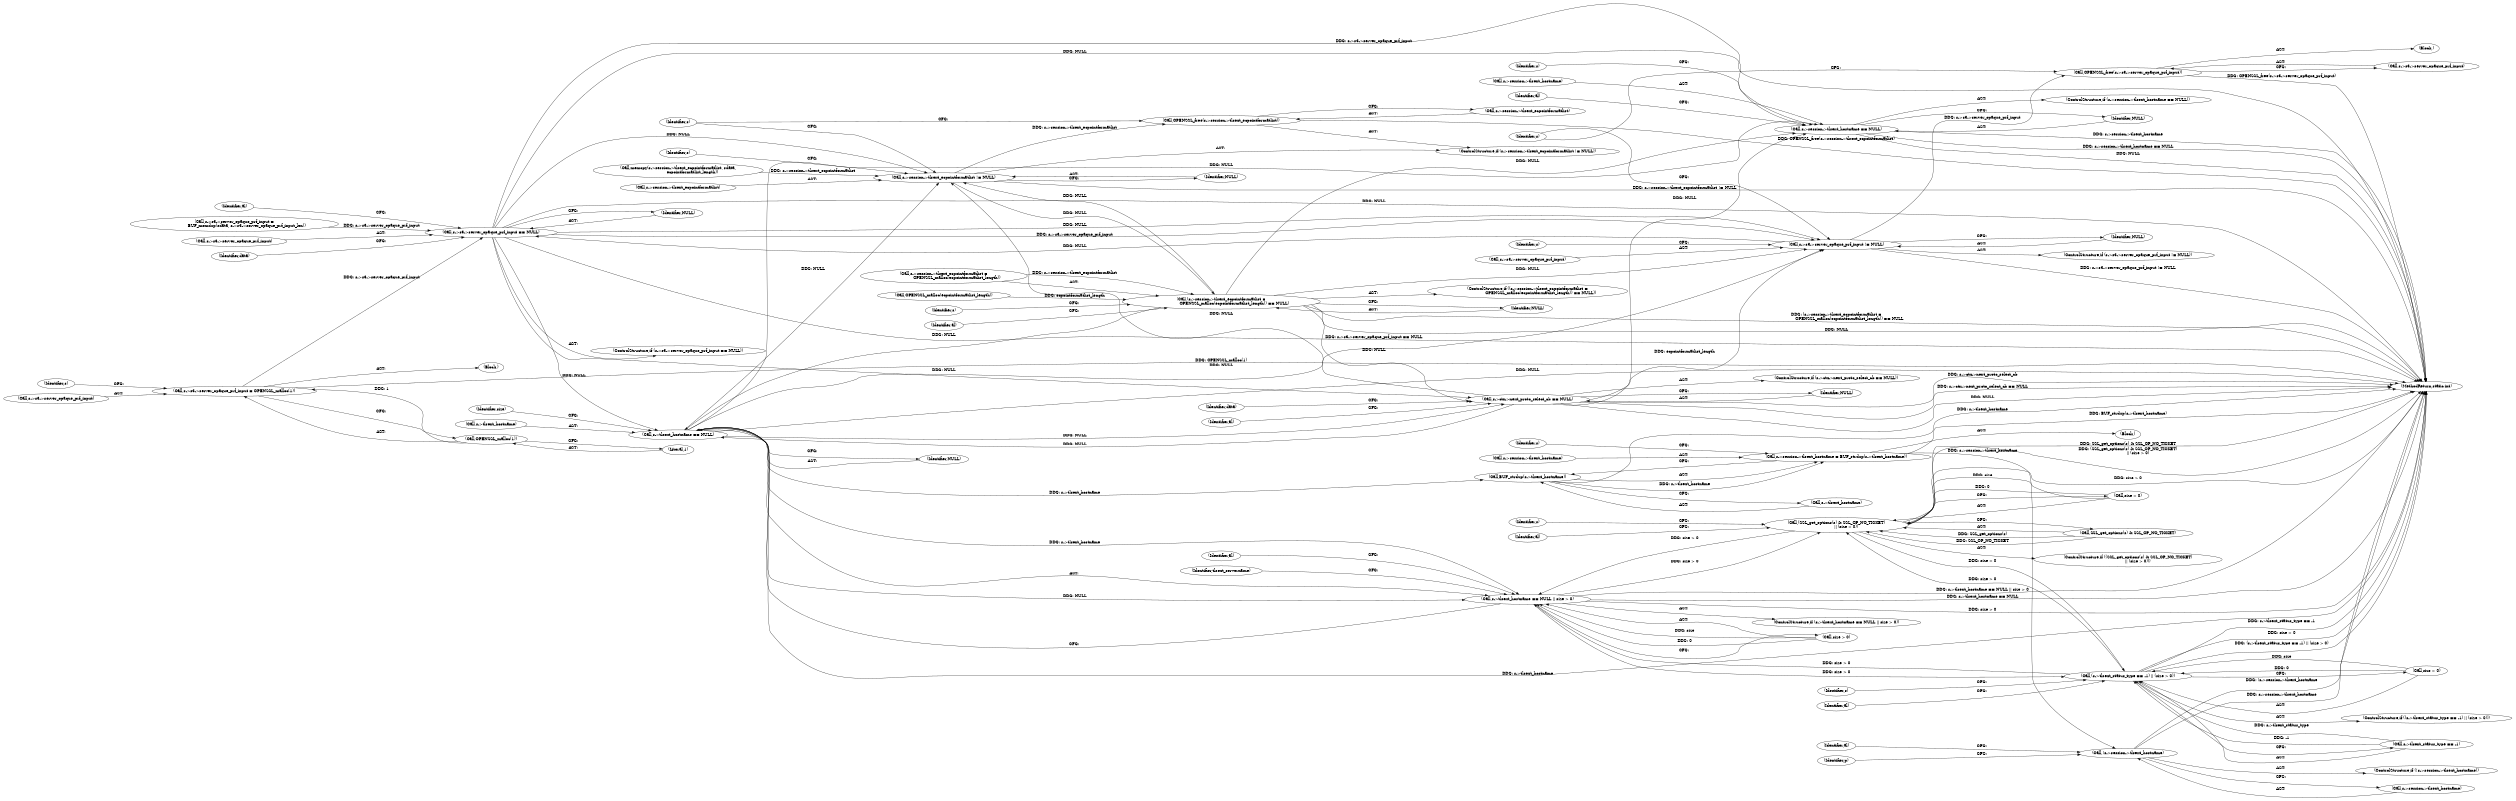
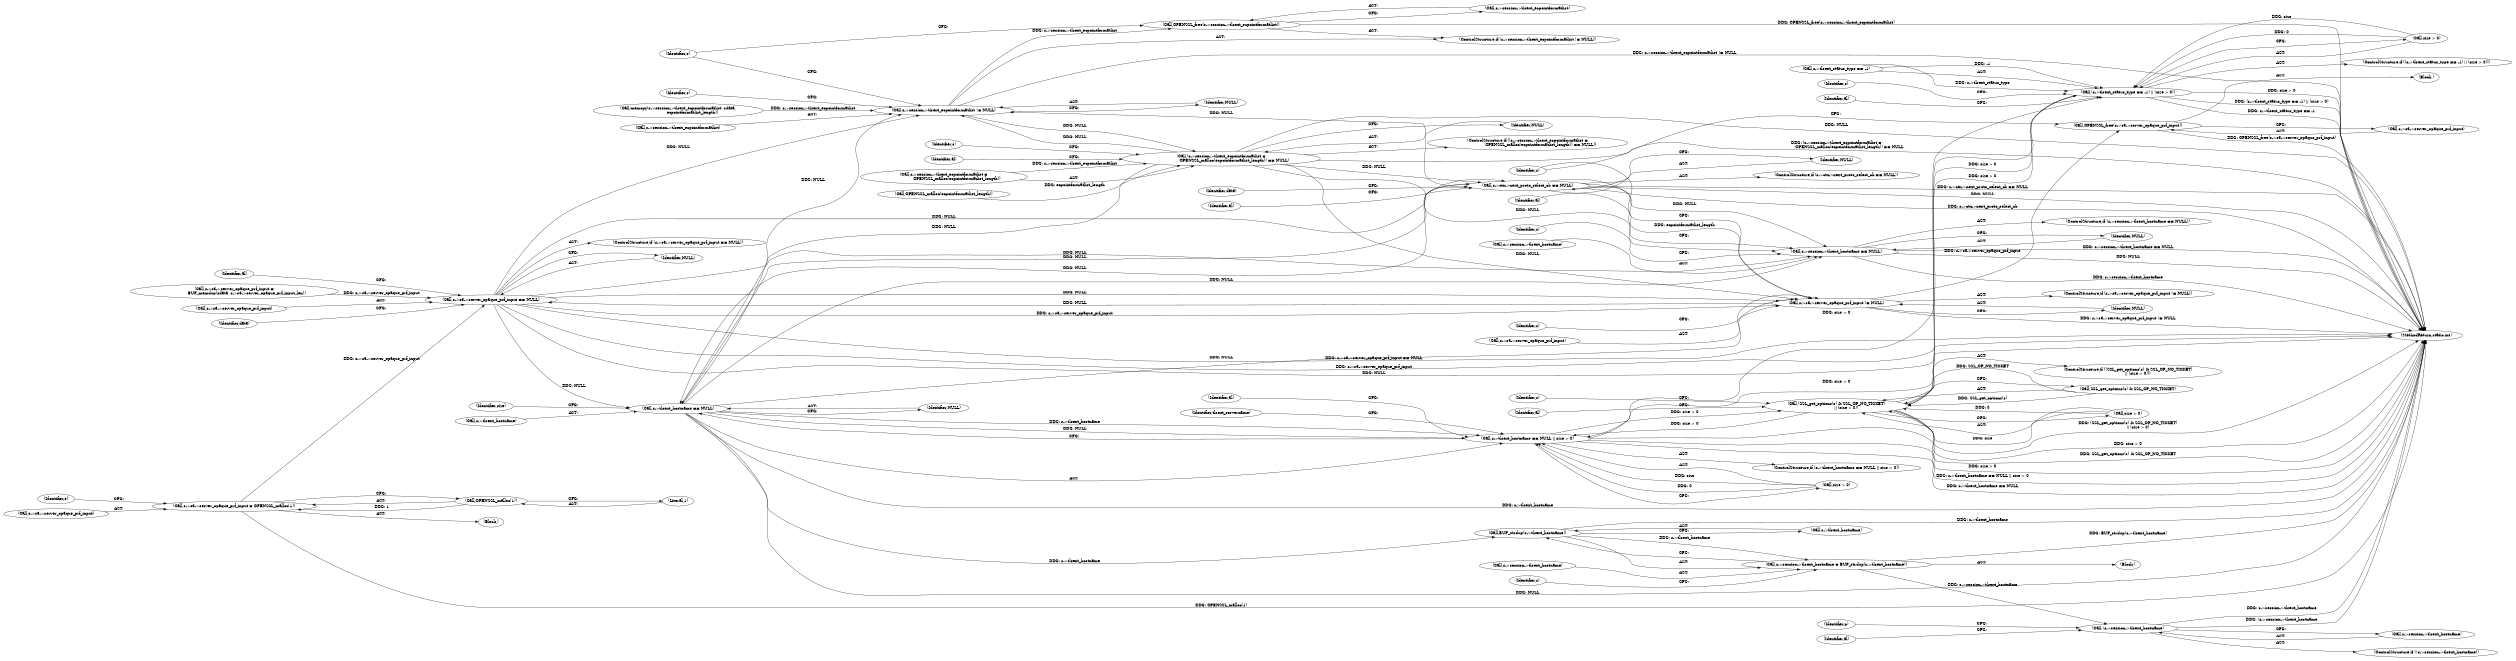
(2251, 753) -> none
